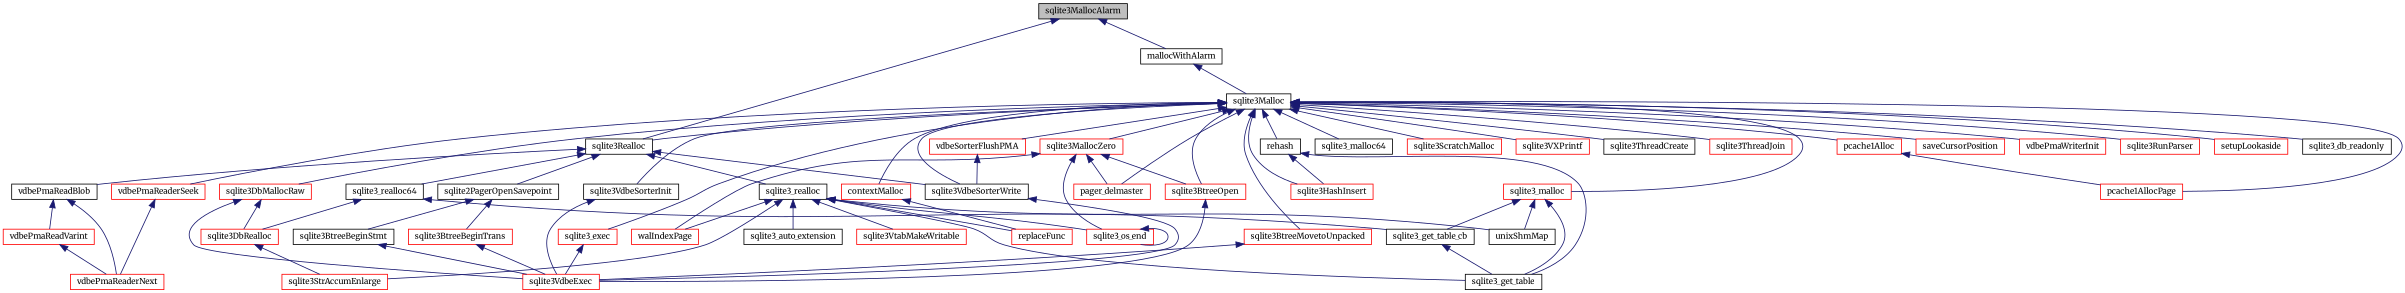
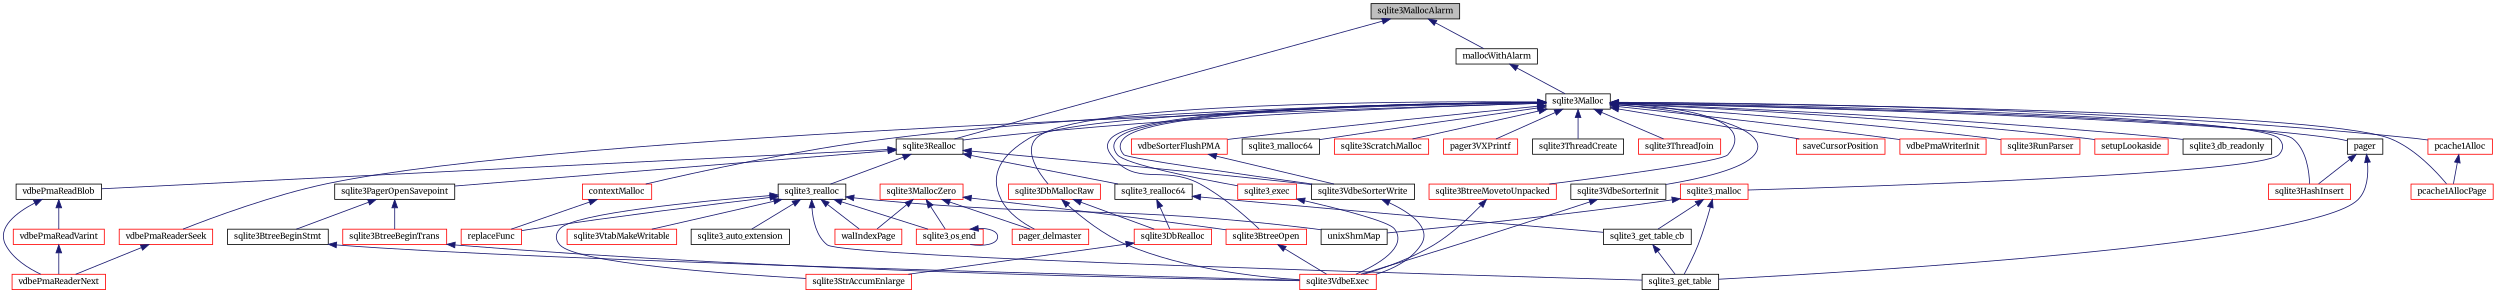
(1166, 125) -> none
(1280, 147) -> (2365, 147)
(1553, 147) -> (1481, 147)
(498, 192) -> (395, 192)
